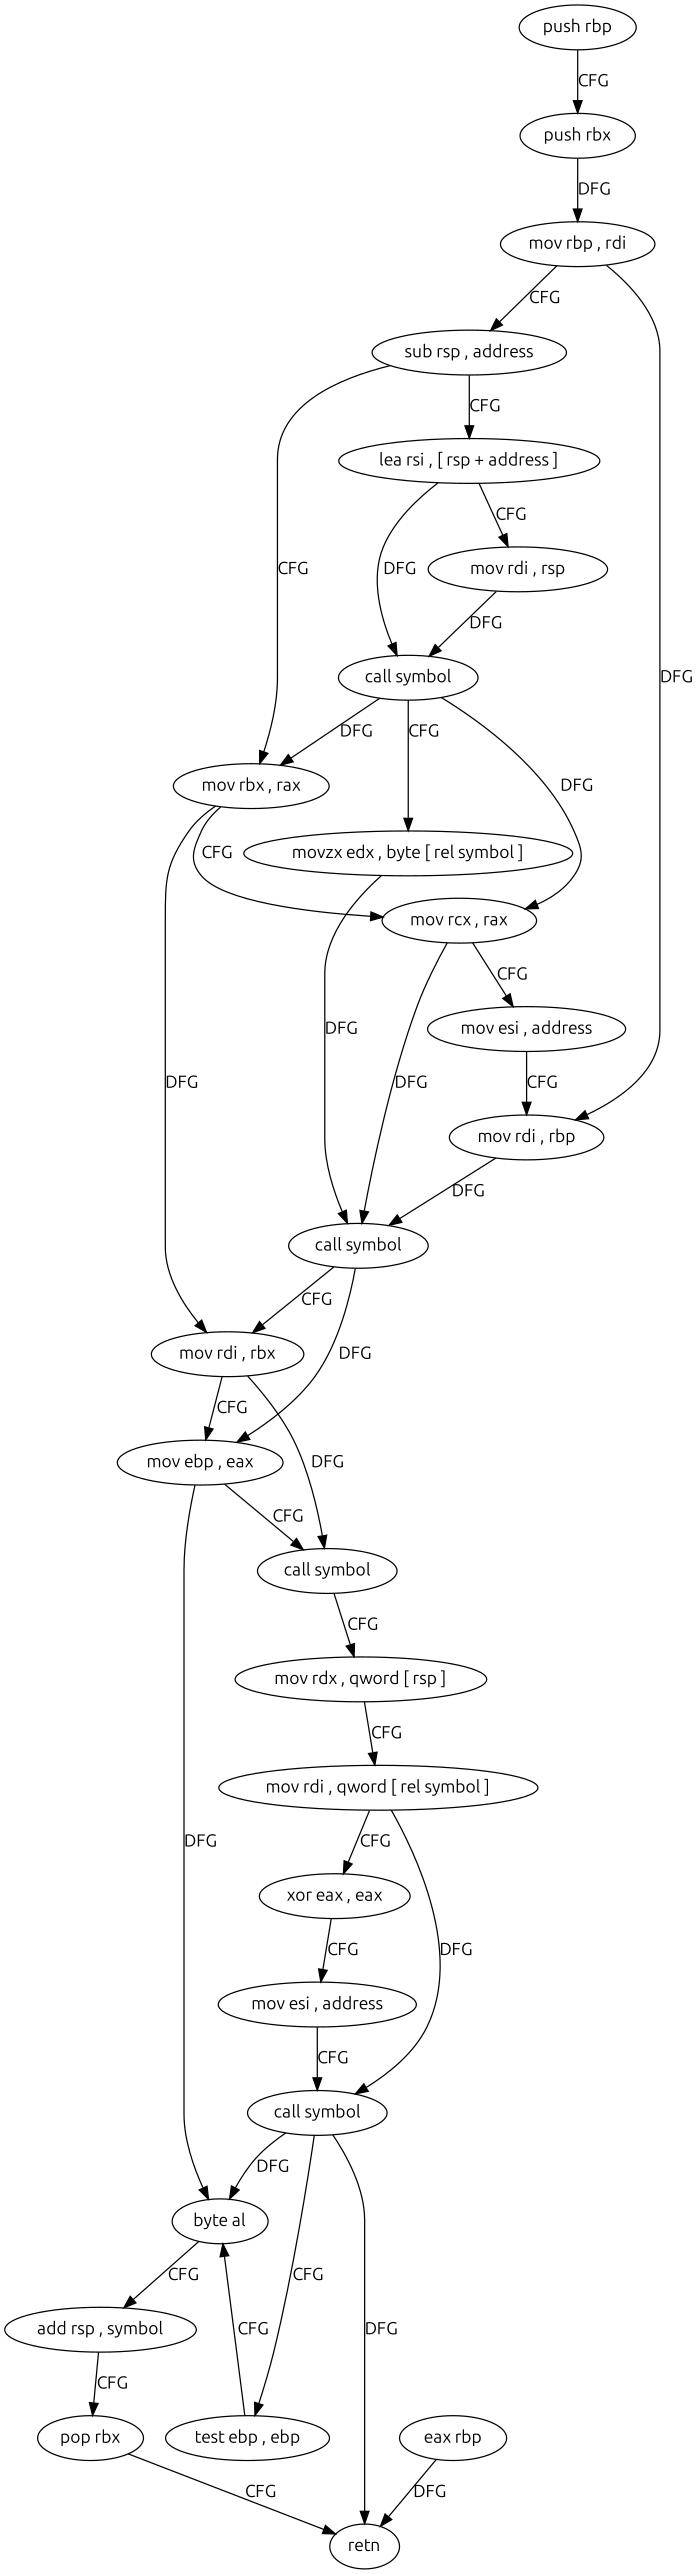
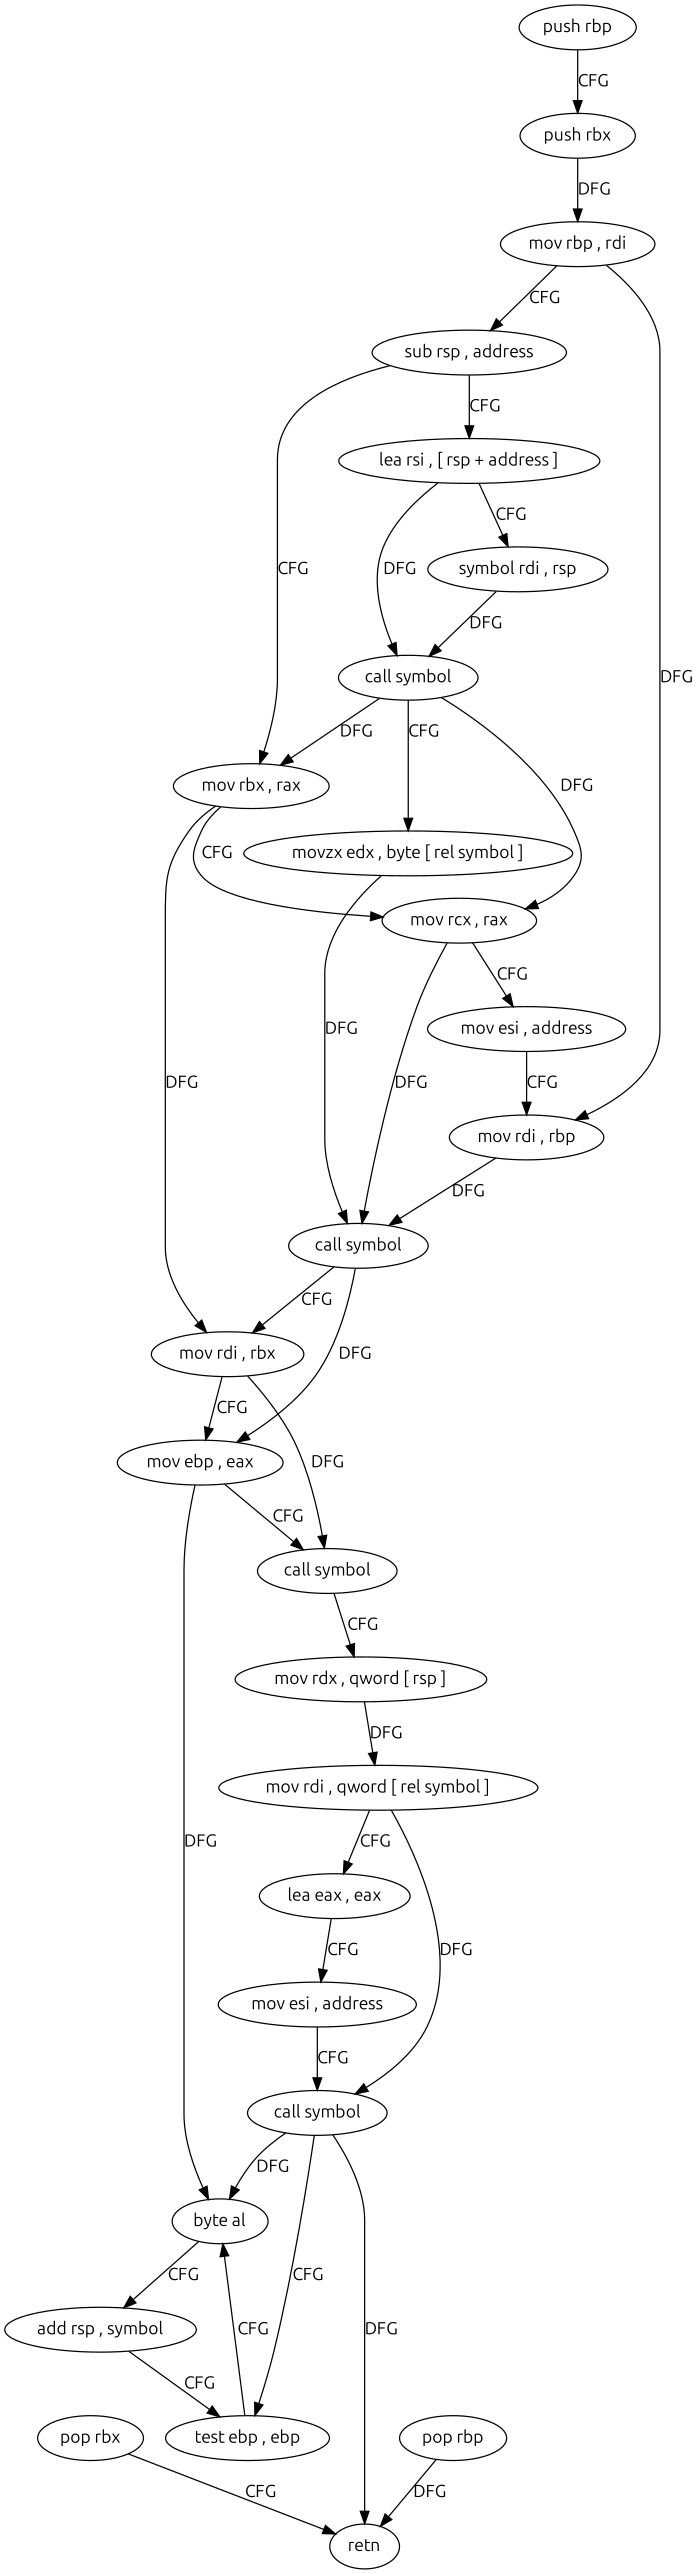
(518, 569) -> (518, 569)
(386, 1734) -> (386, 1734)
(335, 1896) -> (335, 1896)
(96, 2378) -> (169, 2380)
(453, 2438) -> (453, 2438)
